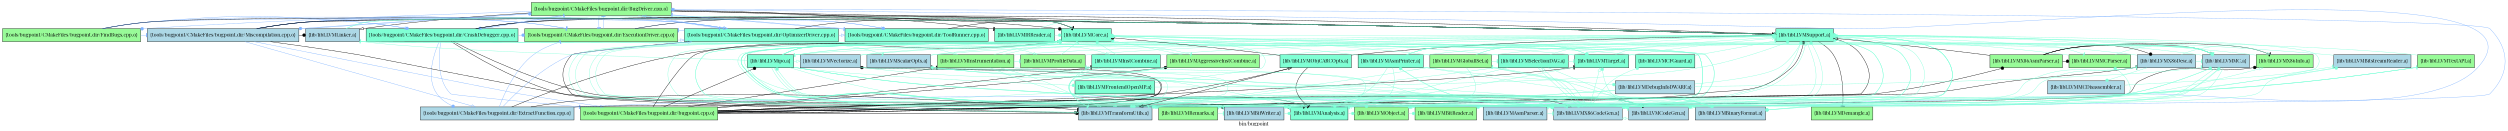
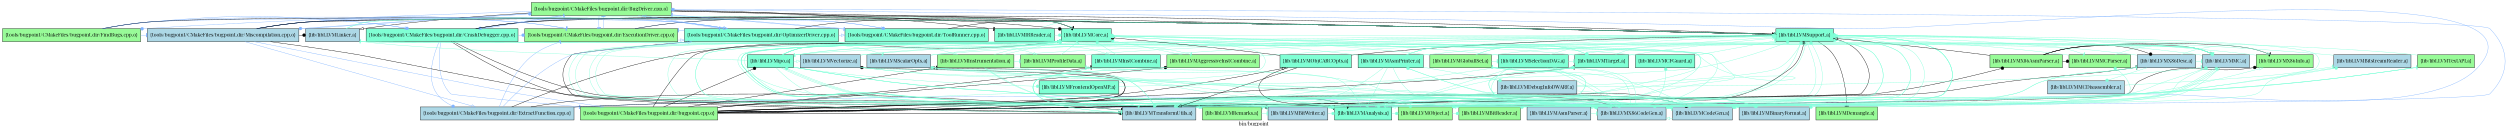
none -> (1203, 88)
(2031, 93) -> (1939, 105)
(1059, 106) -> (1022, 106)
